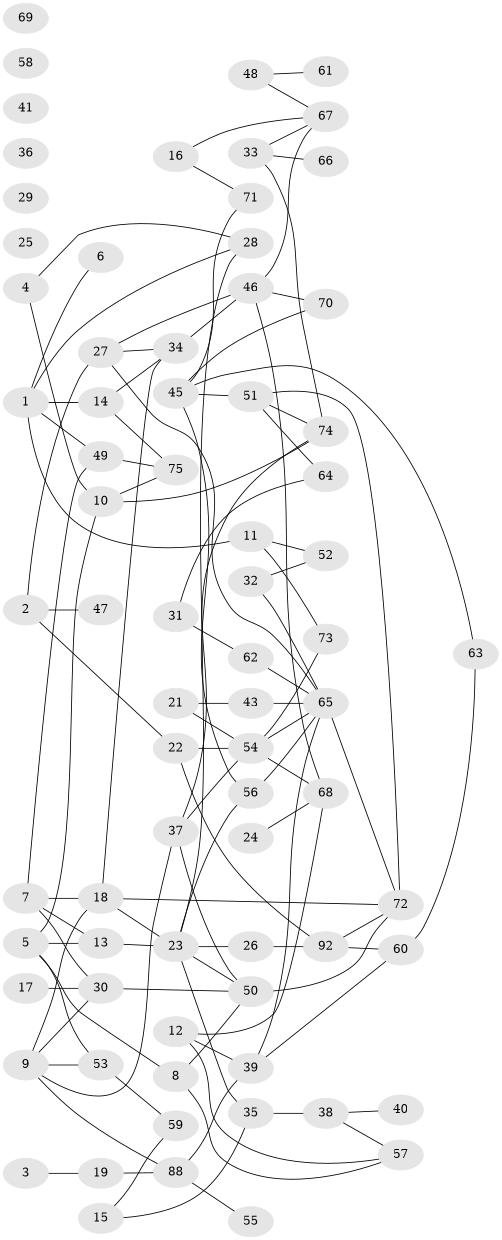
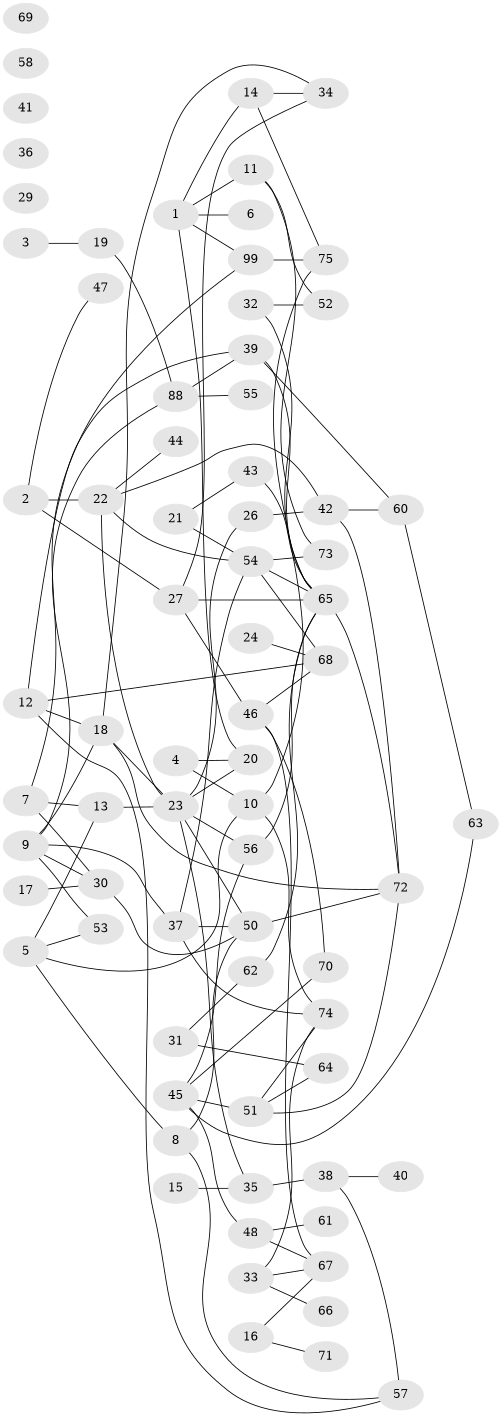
(26, 243) -> none
(251, 243) -> (251, 760)
(213, 296) -> (213, 1165)
(207, 324) -> none
none -> (176, 442)
(101, 457) -> (251, 260)
none -> (115, 659)
(63, 898) -> (63, 717)
(326, 947) -> (326, 510)
(176, 1126) -> none
